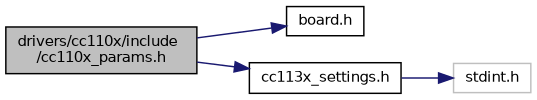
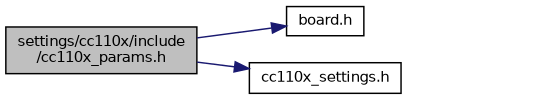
(101, 50) -> (101, 50)
(325, 78) -> (325, 78)
(492, 78) -> none
